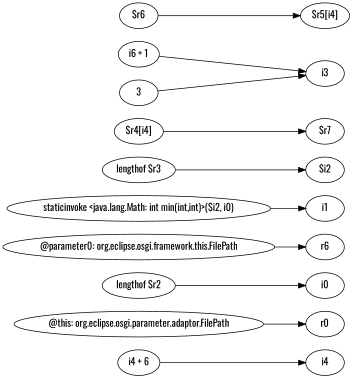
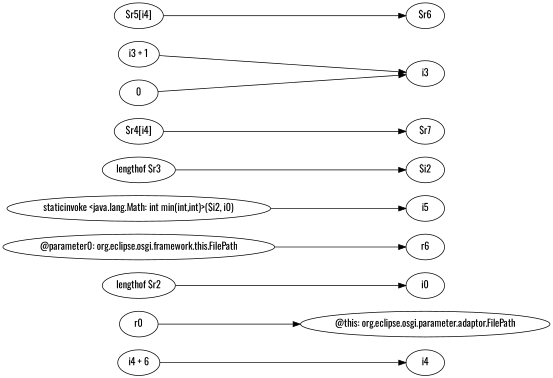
(226, 16) -> (281, 16)
(139, 54) -> (139, 54)
(139, 93) -> (139, 93)
(325, 208) -> (425, 208)
(281, 324) -> (226, 324)
